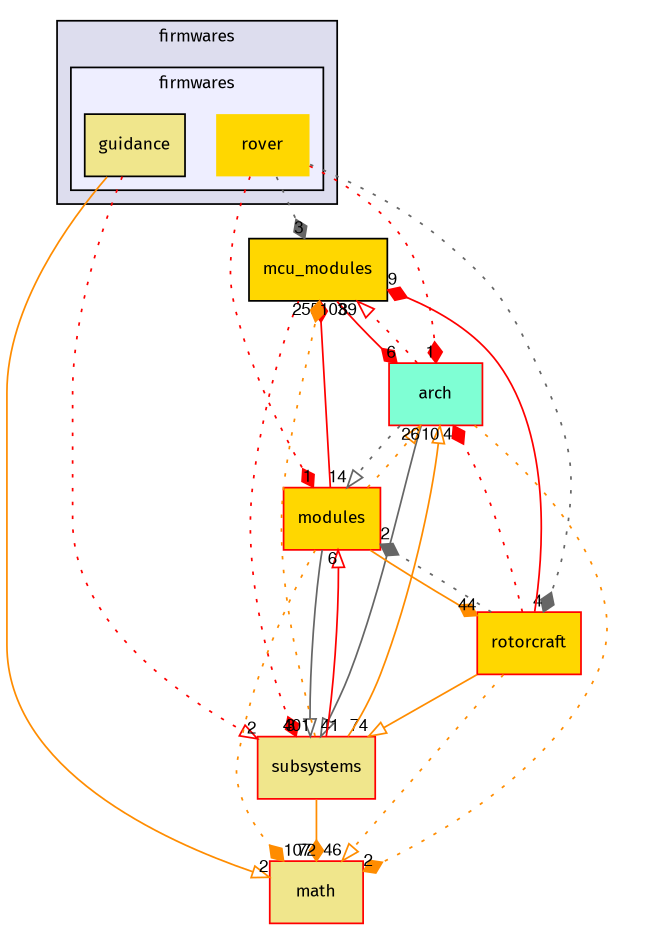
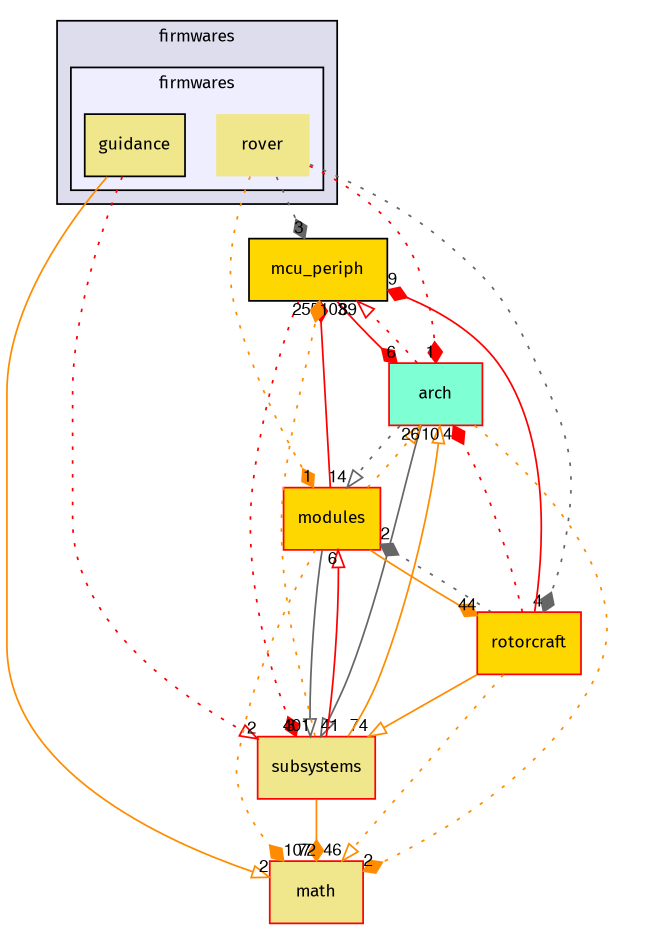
(263, 145) -> (263, 145)
(318, 270) -> (318, 270)
(240, 327) -> (240, 327)
